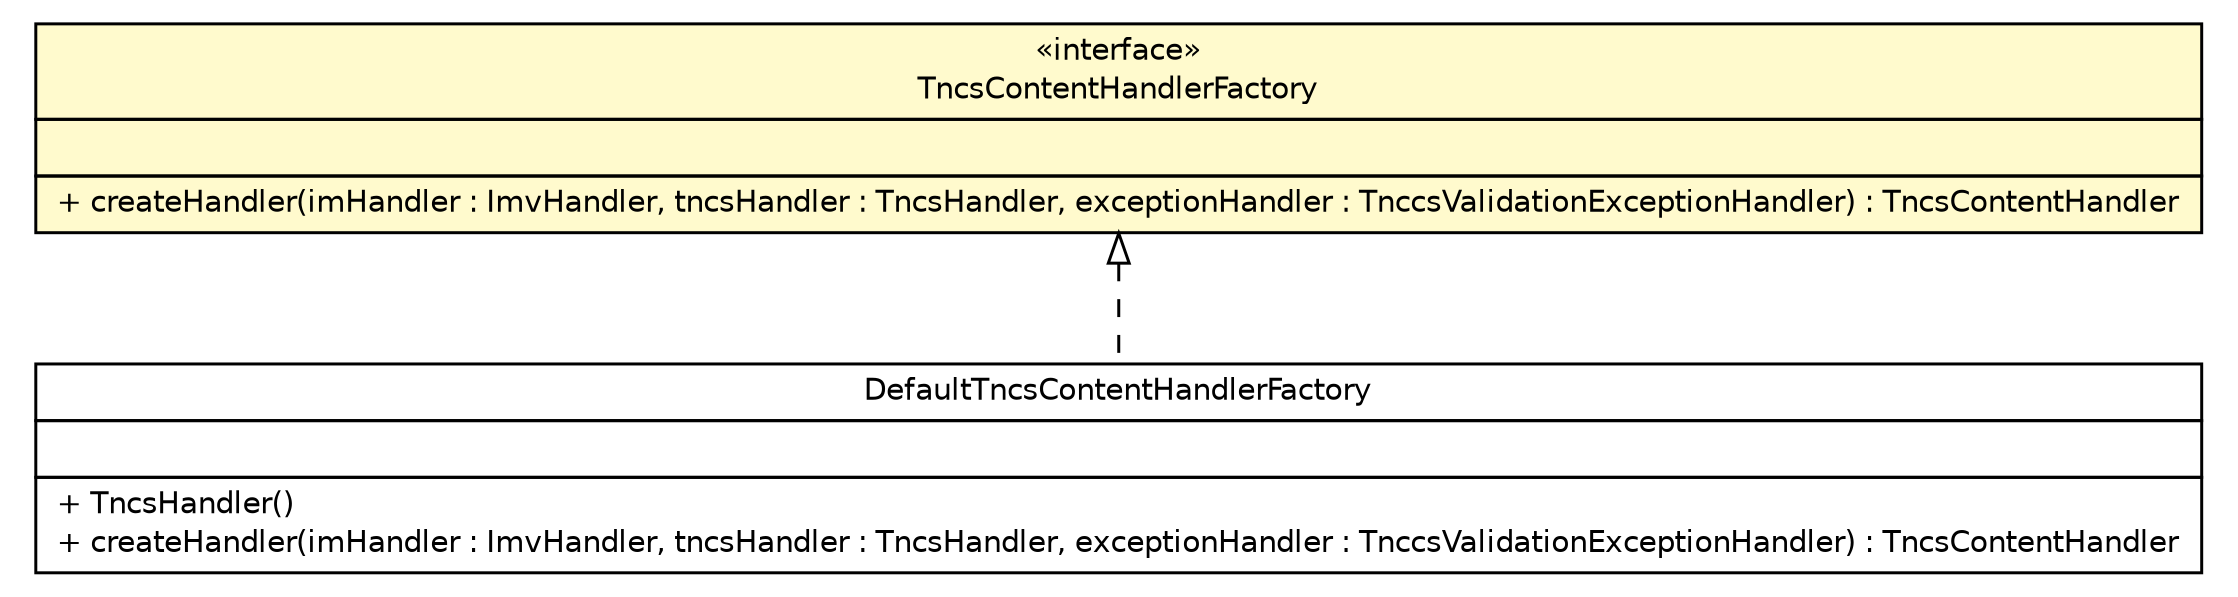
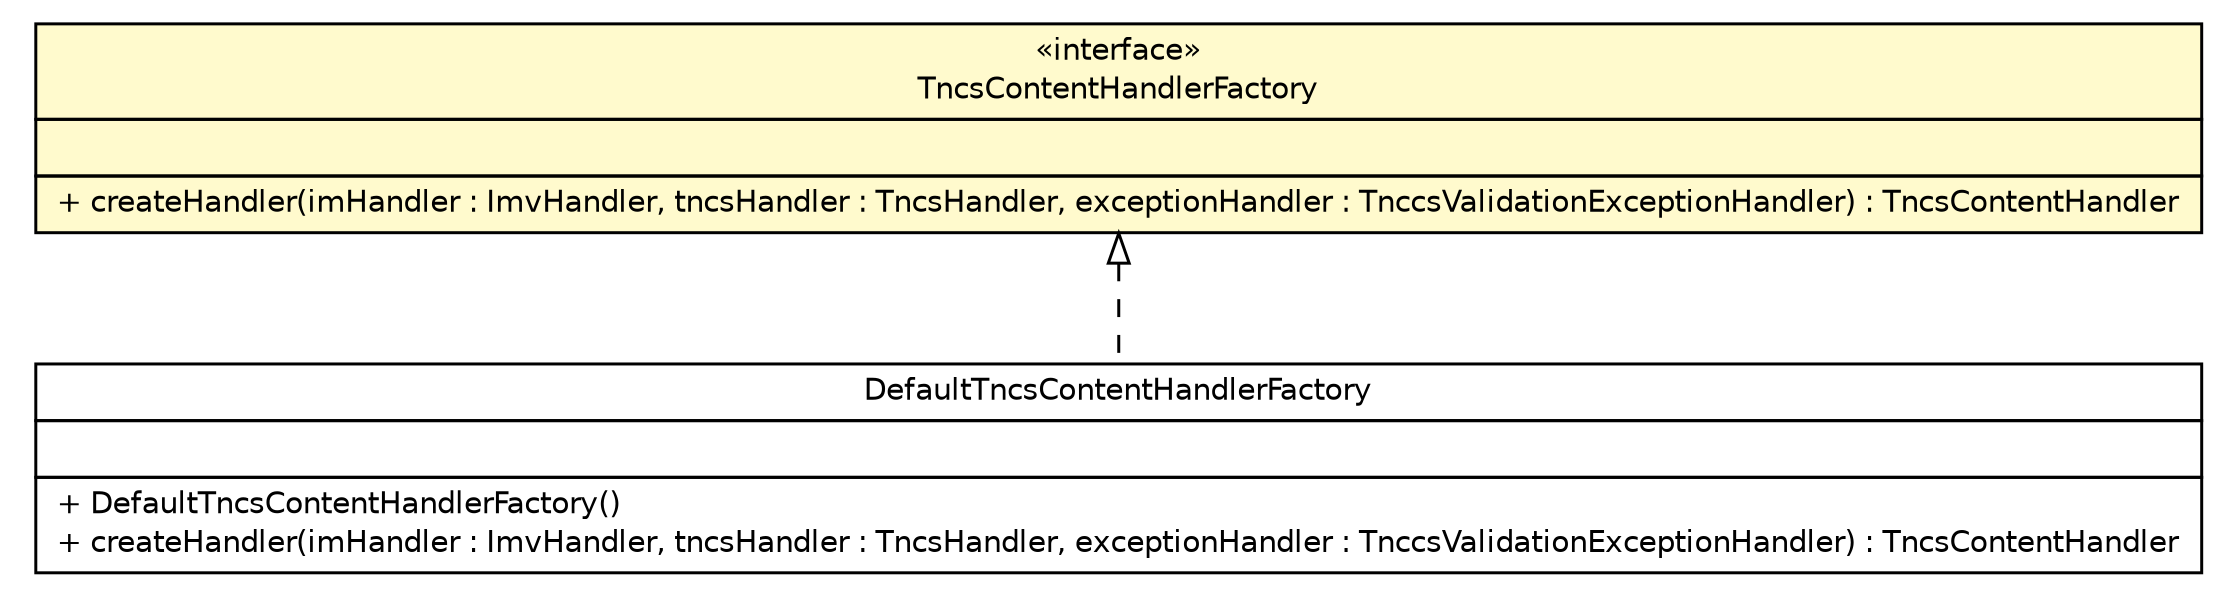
(176, 504) -> (340, 504)
